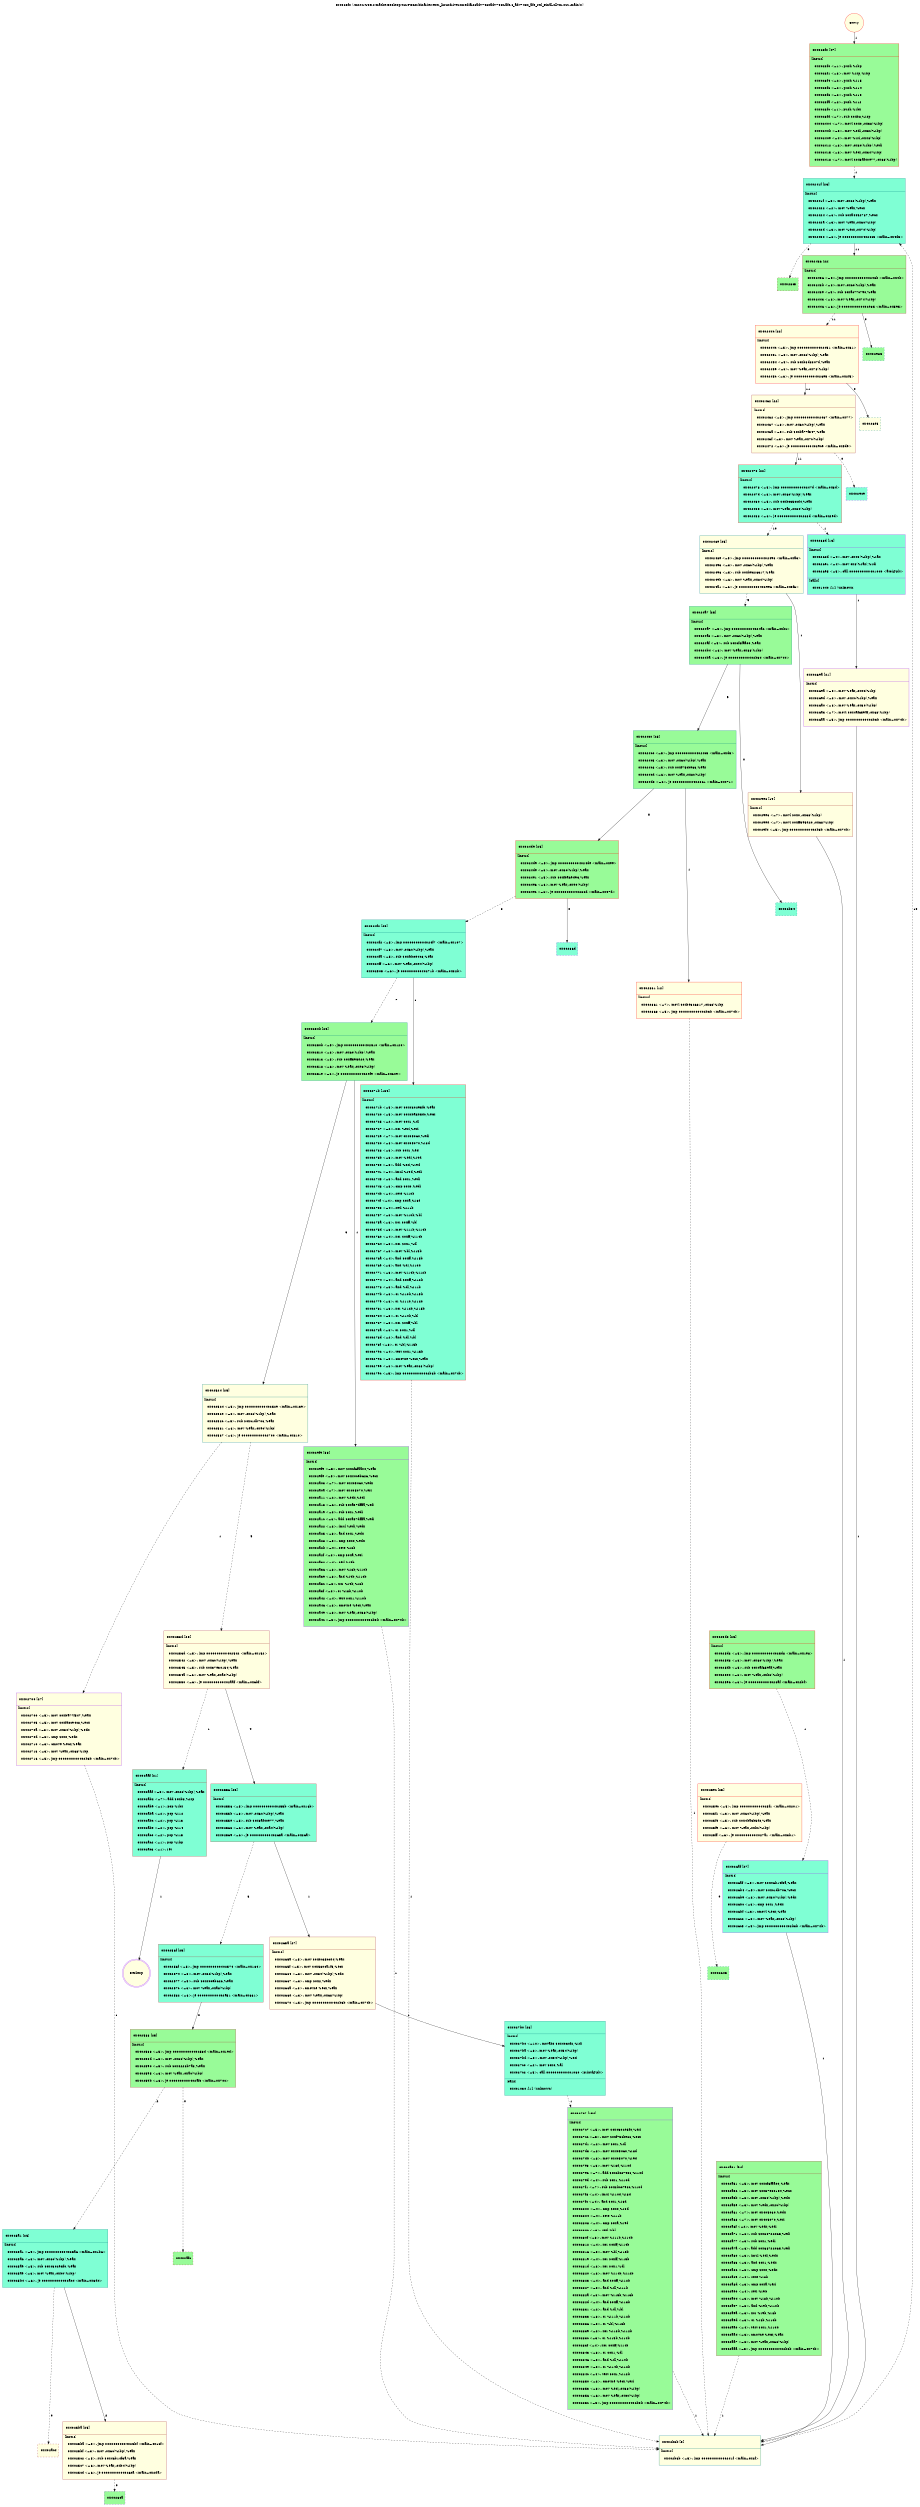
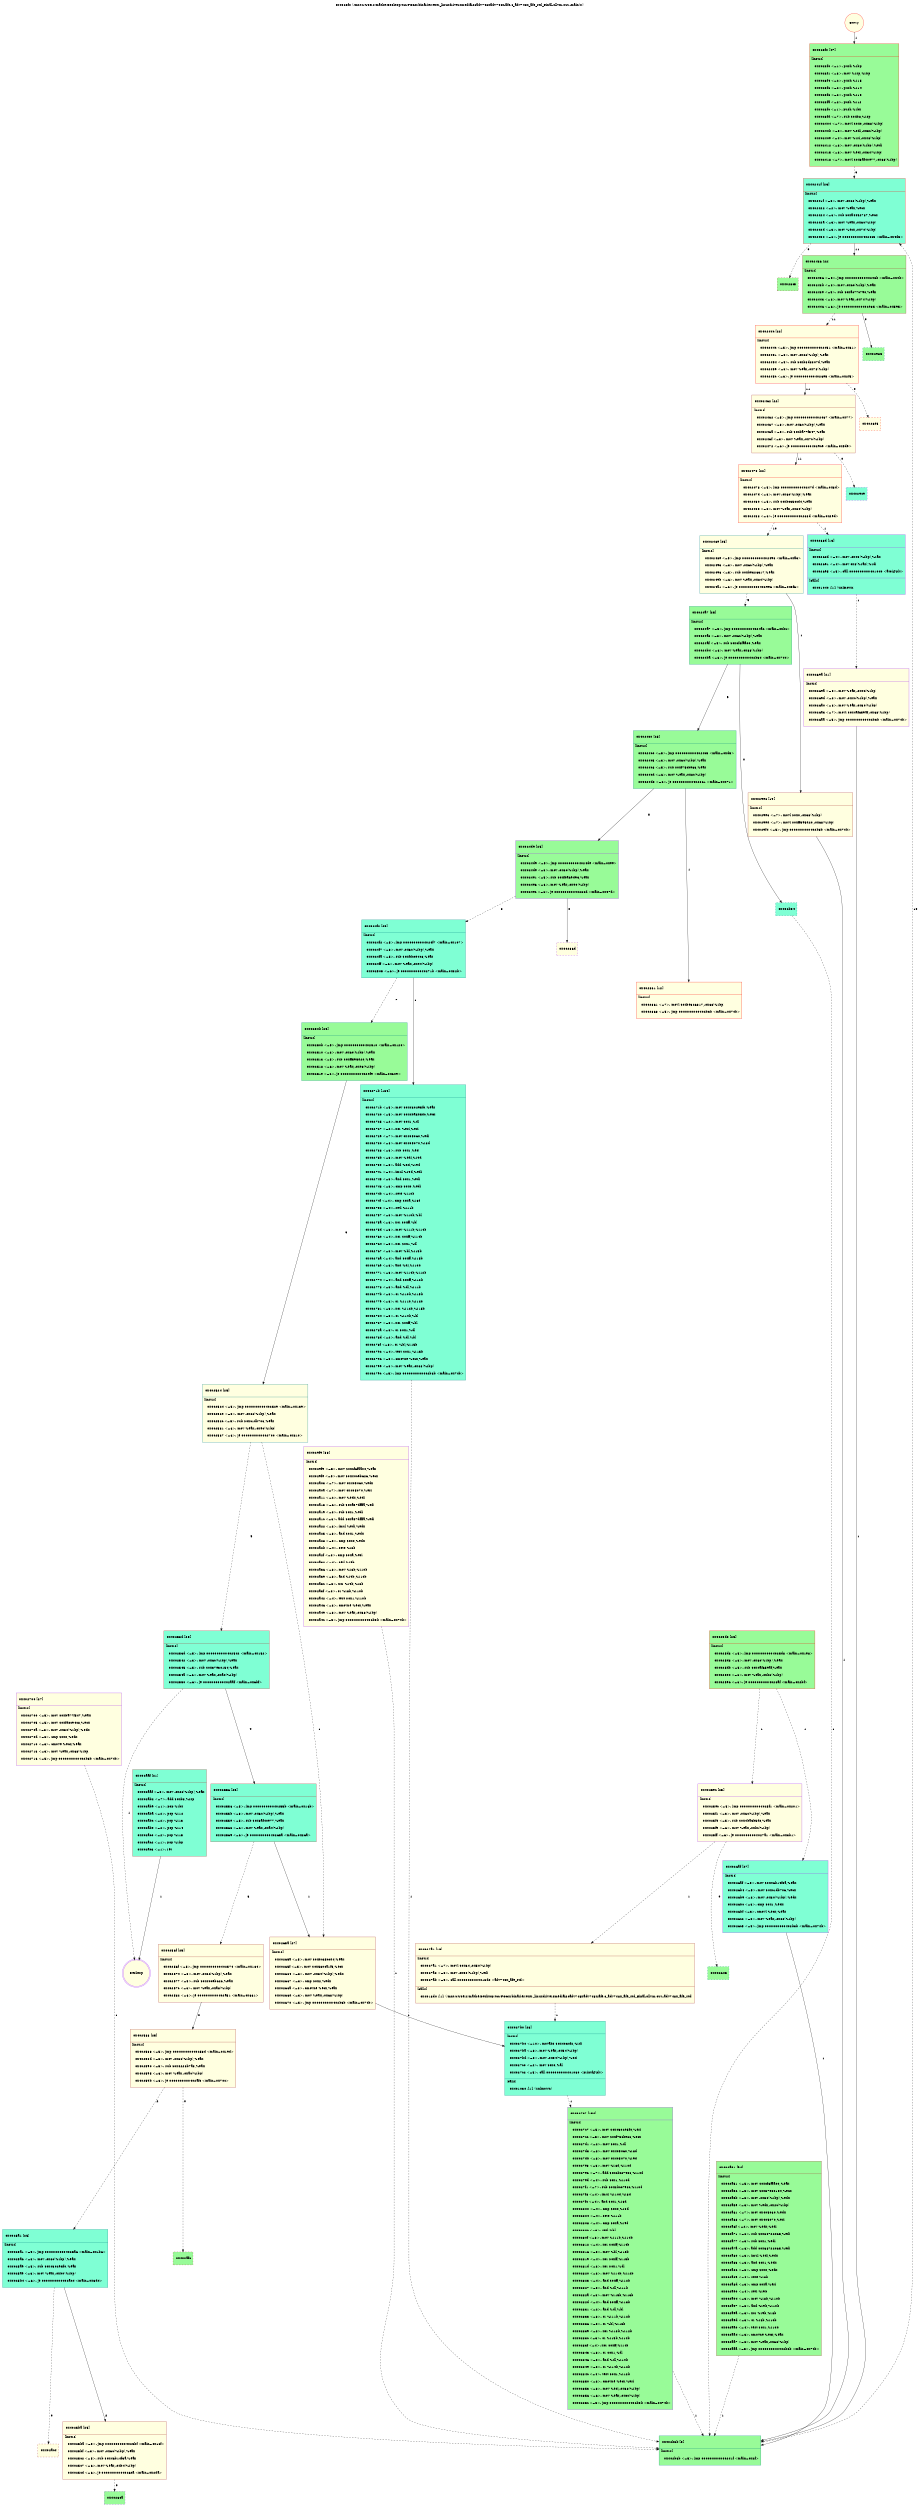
(856, 172) -> (856, 172)
(854, 211) -> (854, 211)
(859, 398) -> (859, 398)
(870, 424) -> (870, 424)
(790, 494) -> (790, 494)
(856, 630) -> (856, 630)
(567, 869) -> (567, 869)
(567, 949) -> (567, 949)
(413, 1232) -> (413, 1232)
(355, 1262) -> none
(356, 1536) -> (356, 1536)
(145, 1562) -> (308, 1687)
(217, 1660) -> (217, 1660)
(690, 1726) -> (832, 1688)
(196, 1728) -> (123, 1814)
none -> (756, 1735)
(750, 1813) -> (750, 1813)
(211, 1973) -> (211, 1973)
none -> (555, 1973)
(183, 2058) -> (183, 2058)
(710, 2450) -> (710, 2450)
